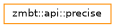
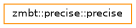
(58, 14) -> (68, 14)
